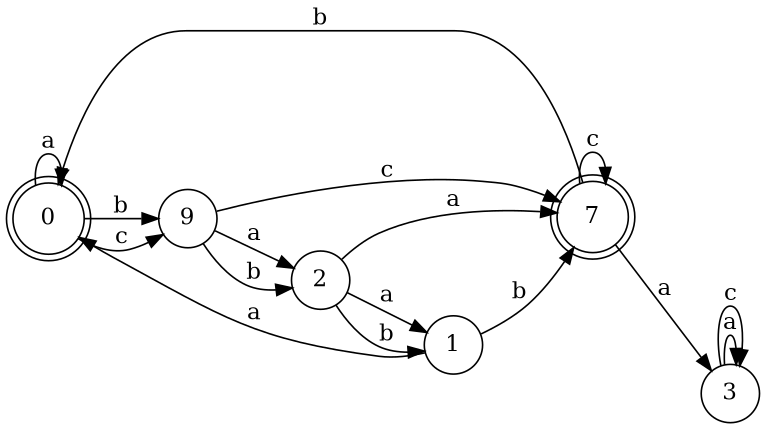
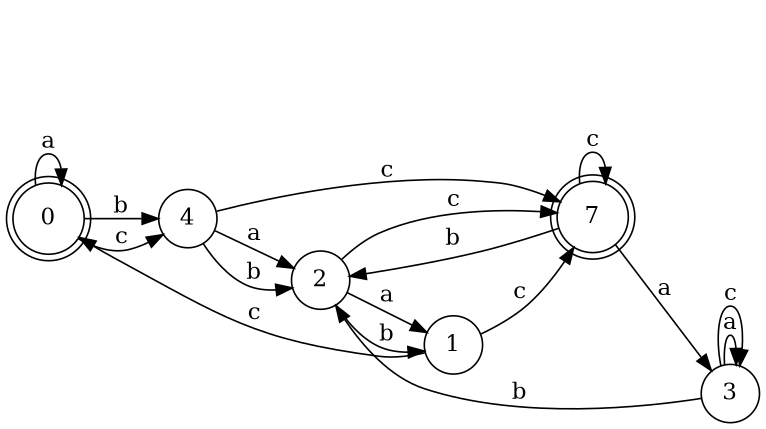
(328, 31) -> (463, 256)
(453, 200) -> (453, 200)
(188, 219) -> (188, 219)
(520, 292) -> (520, 292)
(254, 313) -> (254, 313)
none -> (509, 406)
